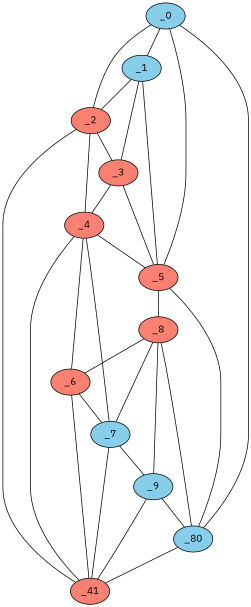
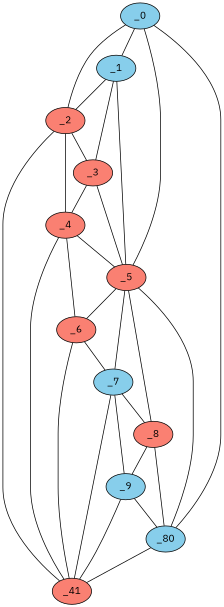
(98, 330) -> (120, 330)
(114, 356) -> (101, 304)
